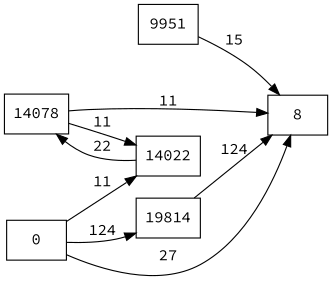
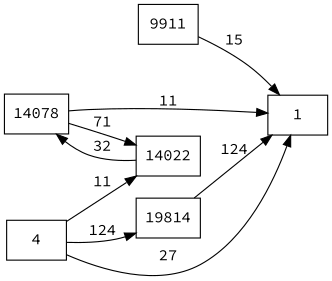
(168, 24) -> (168, 24)
(298, 115) -> (298, 115)
(102, 122) -> (102, 122)
(102, 147) -> (102, 147)
(37, 240) -> (37, 240)
